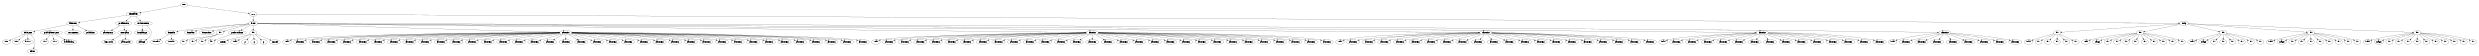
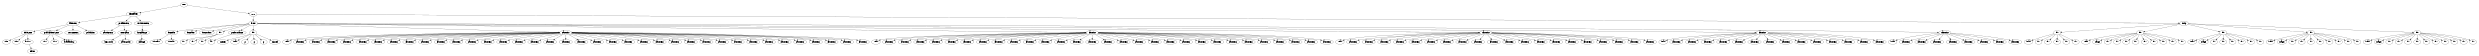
none -> (63, 28)
(151, 33) -> (142, 37)
(35, 41) -> (30, 46)
